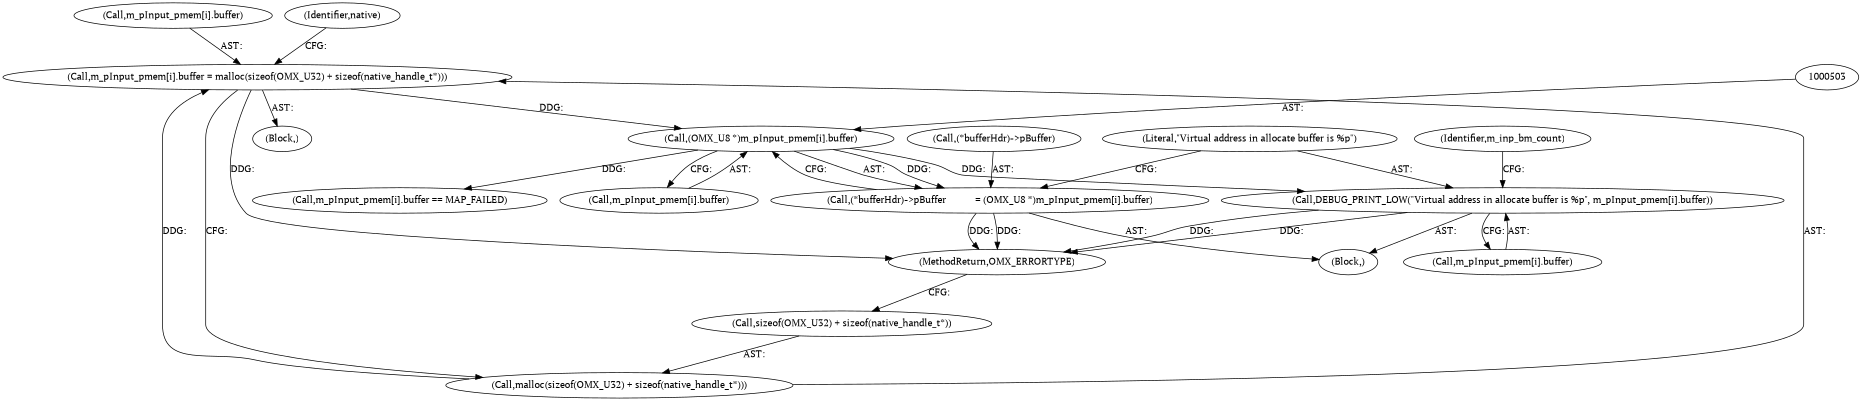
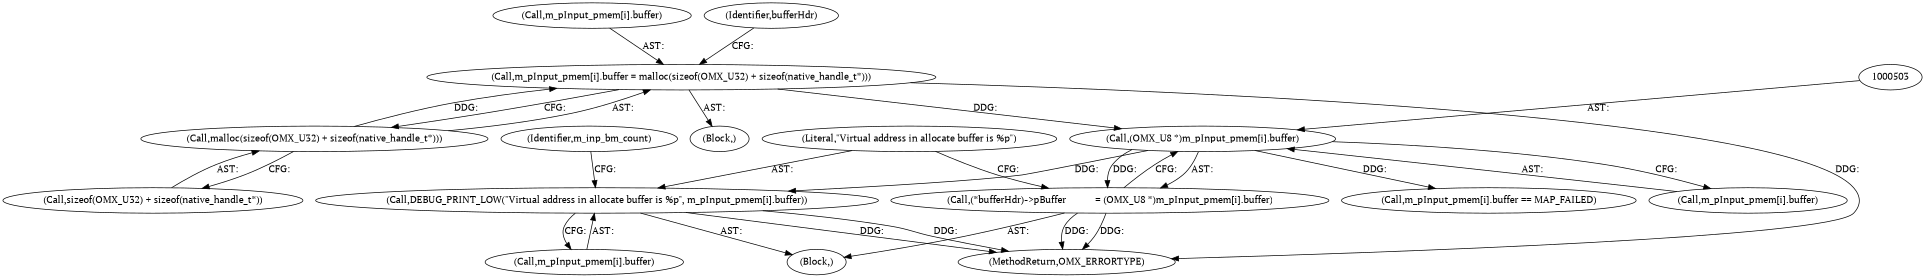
(342, 16) -> (771, 16)
(994, 139) -> none
(923, 292) -> (252, 172)
